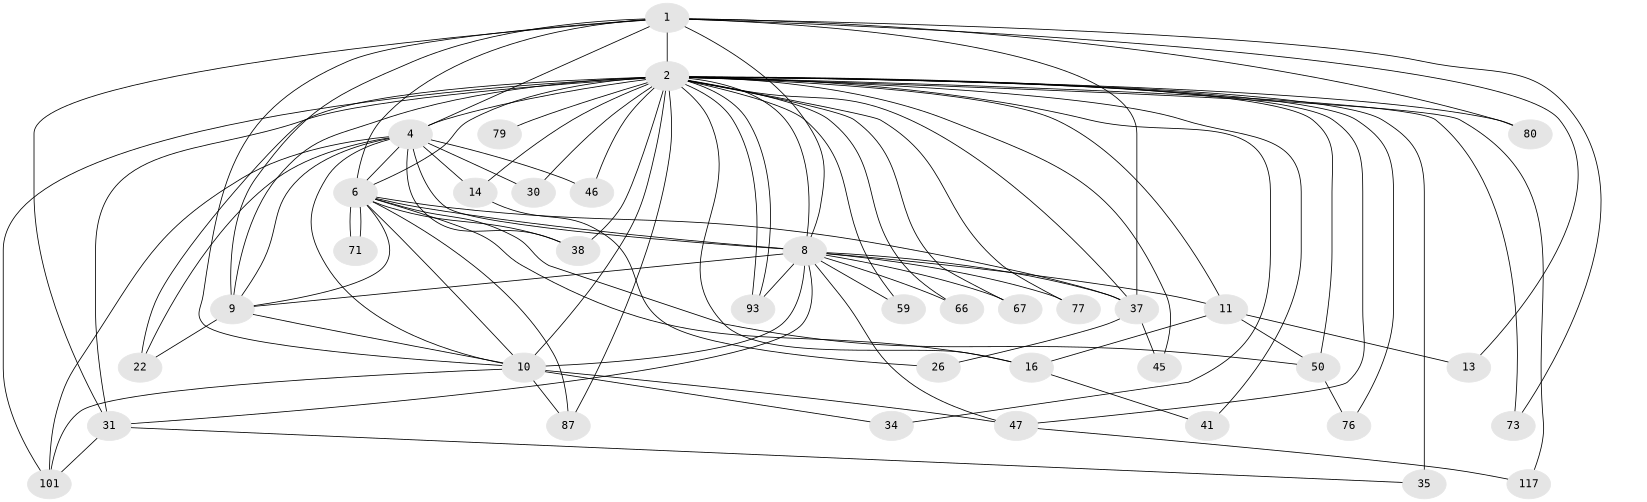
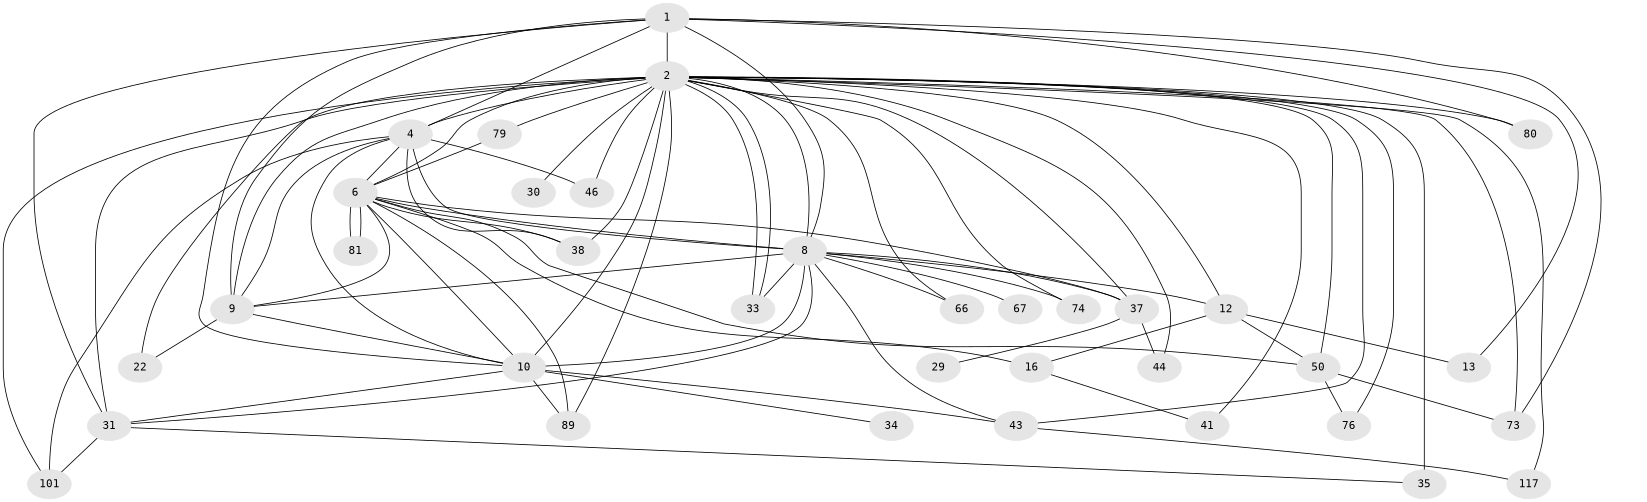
(1007, 55) -> none
(474, 58) -> (428, 164)
(1246, 142) -> none
(880, 146) -> none
(472, 163) -> none
(475, 193) -> none
(252, 199) -> none
(355, 251) -> (355, 251)
(753, 309) -> (753, 309)
(904, 309) -> none
(1079, 309) -> (1079, 309)
(1226, 309) -> (1226, 309)
(719, 316) -> none
(938, 368) -> (938, 368)
(1160, 368) -> (1160, 368)
(257, 383) -> (317, 397)
none -> (1416, 397)
(568, 426) -> (568, 426)
(1016, 426) -> (1016, 426)
